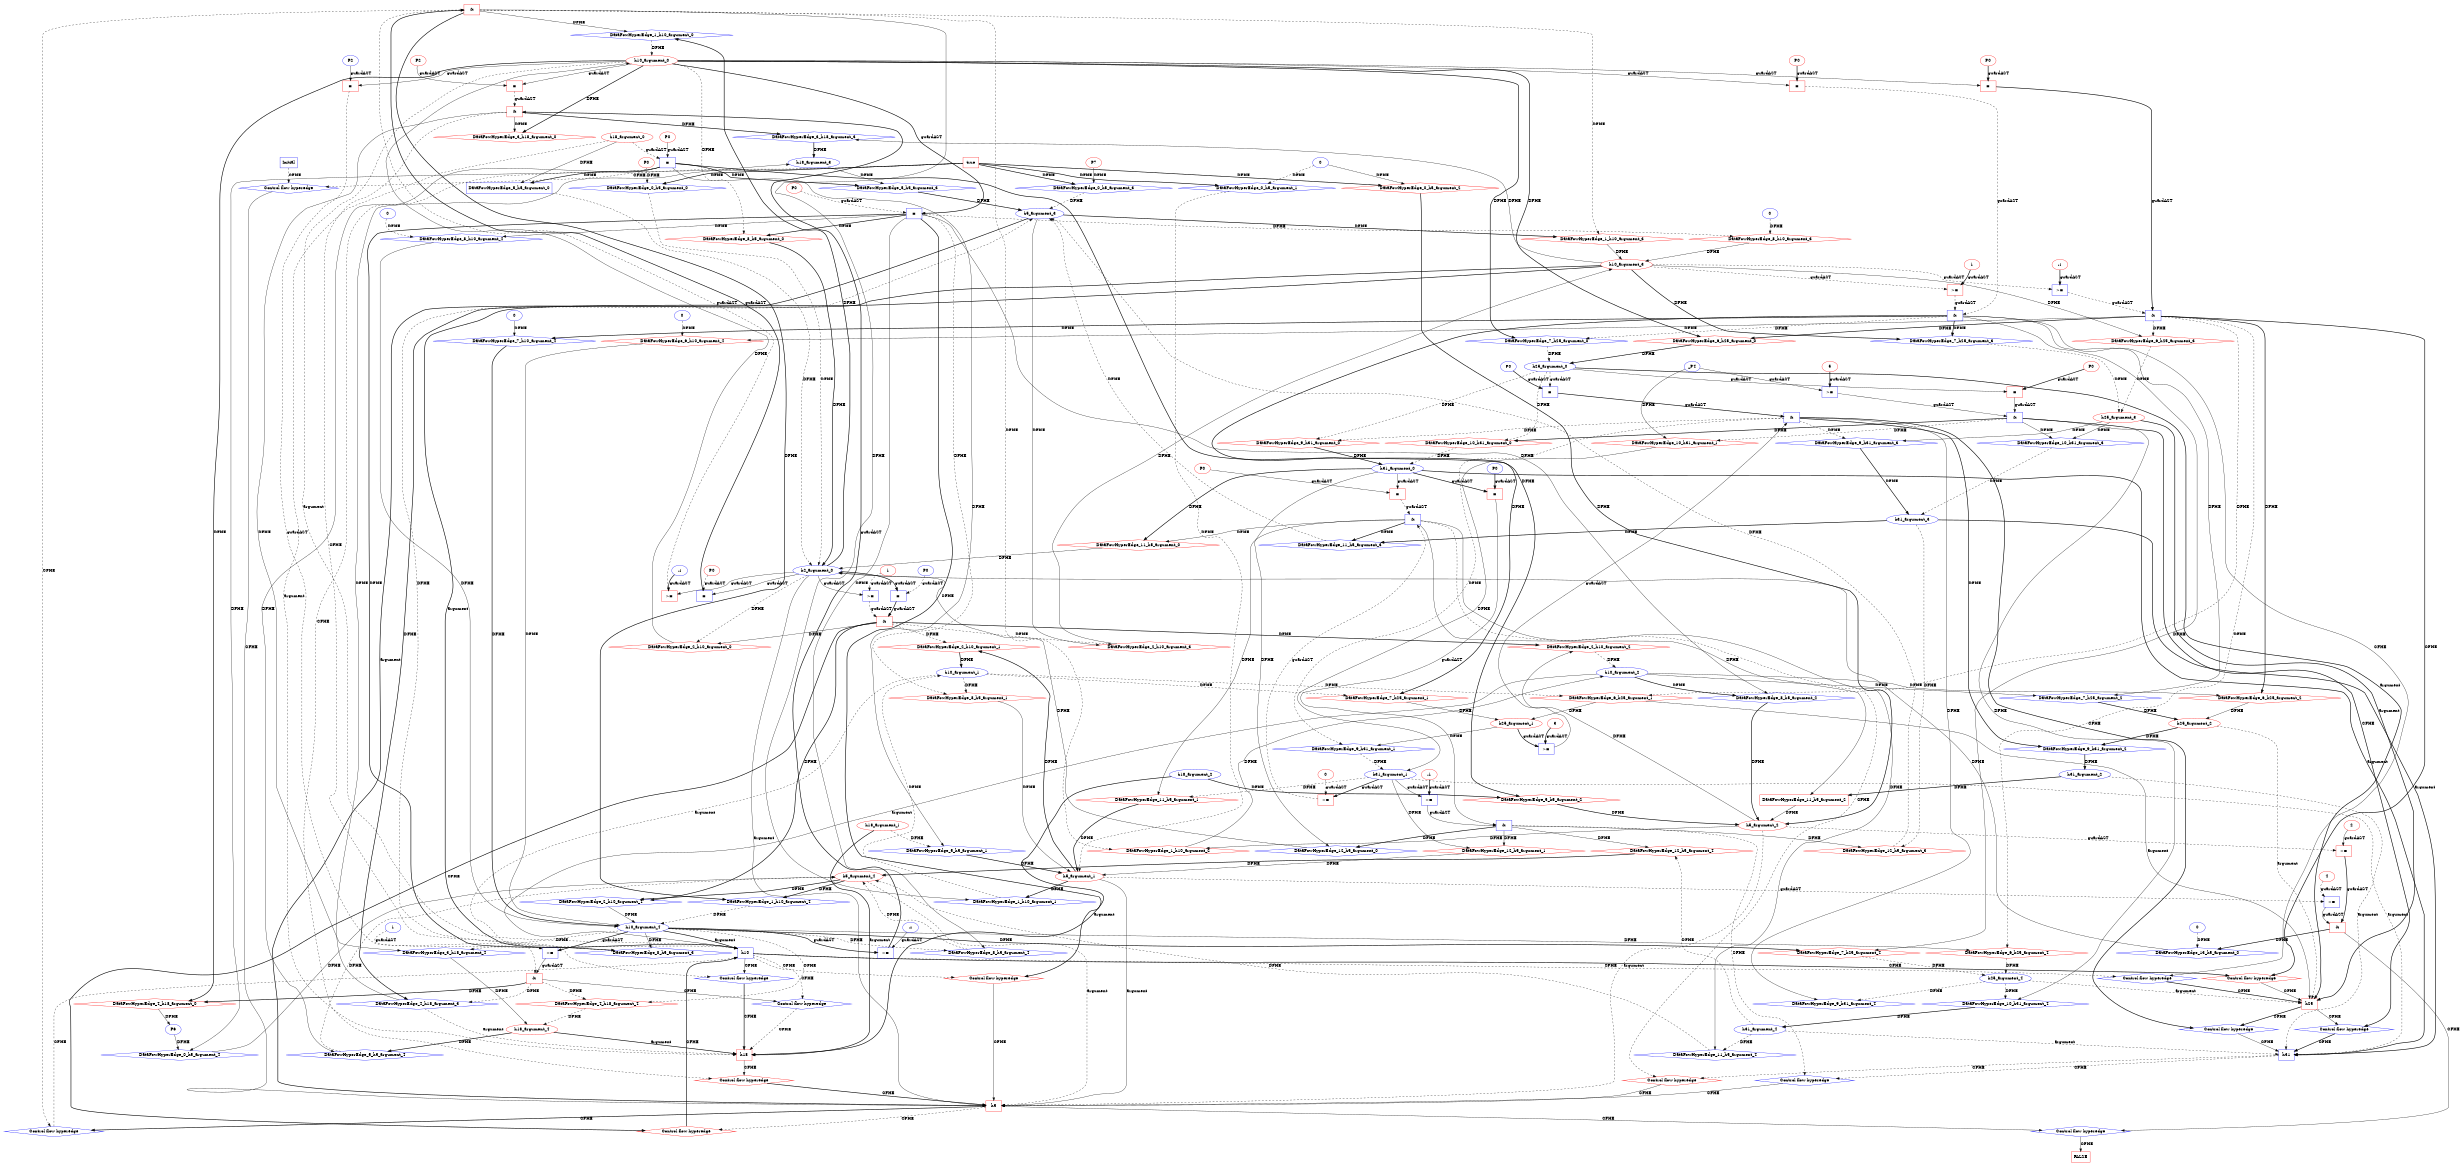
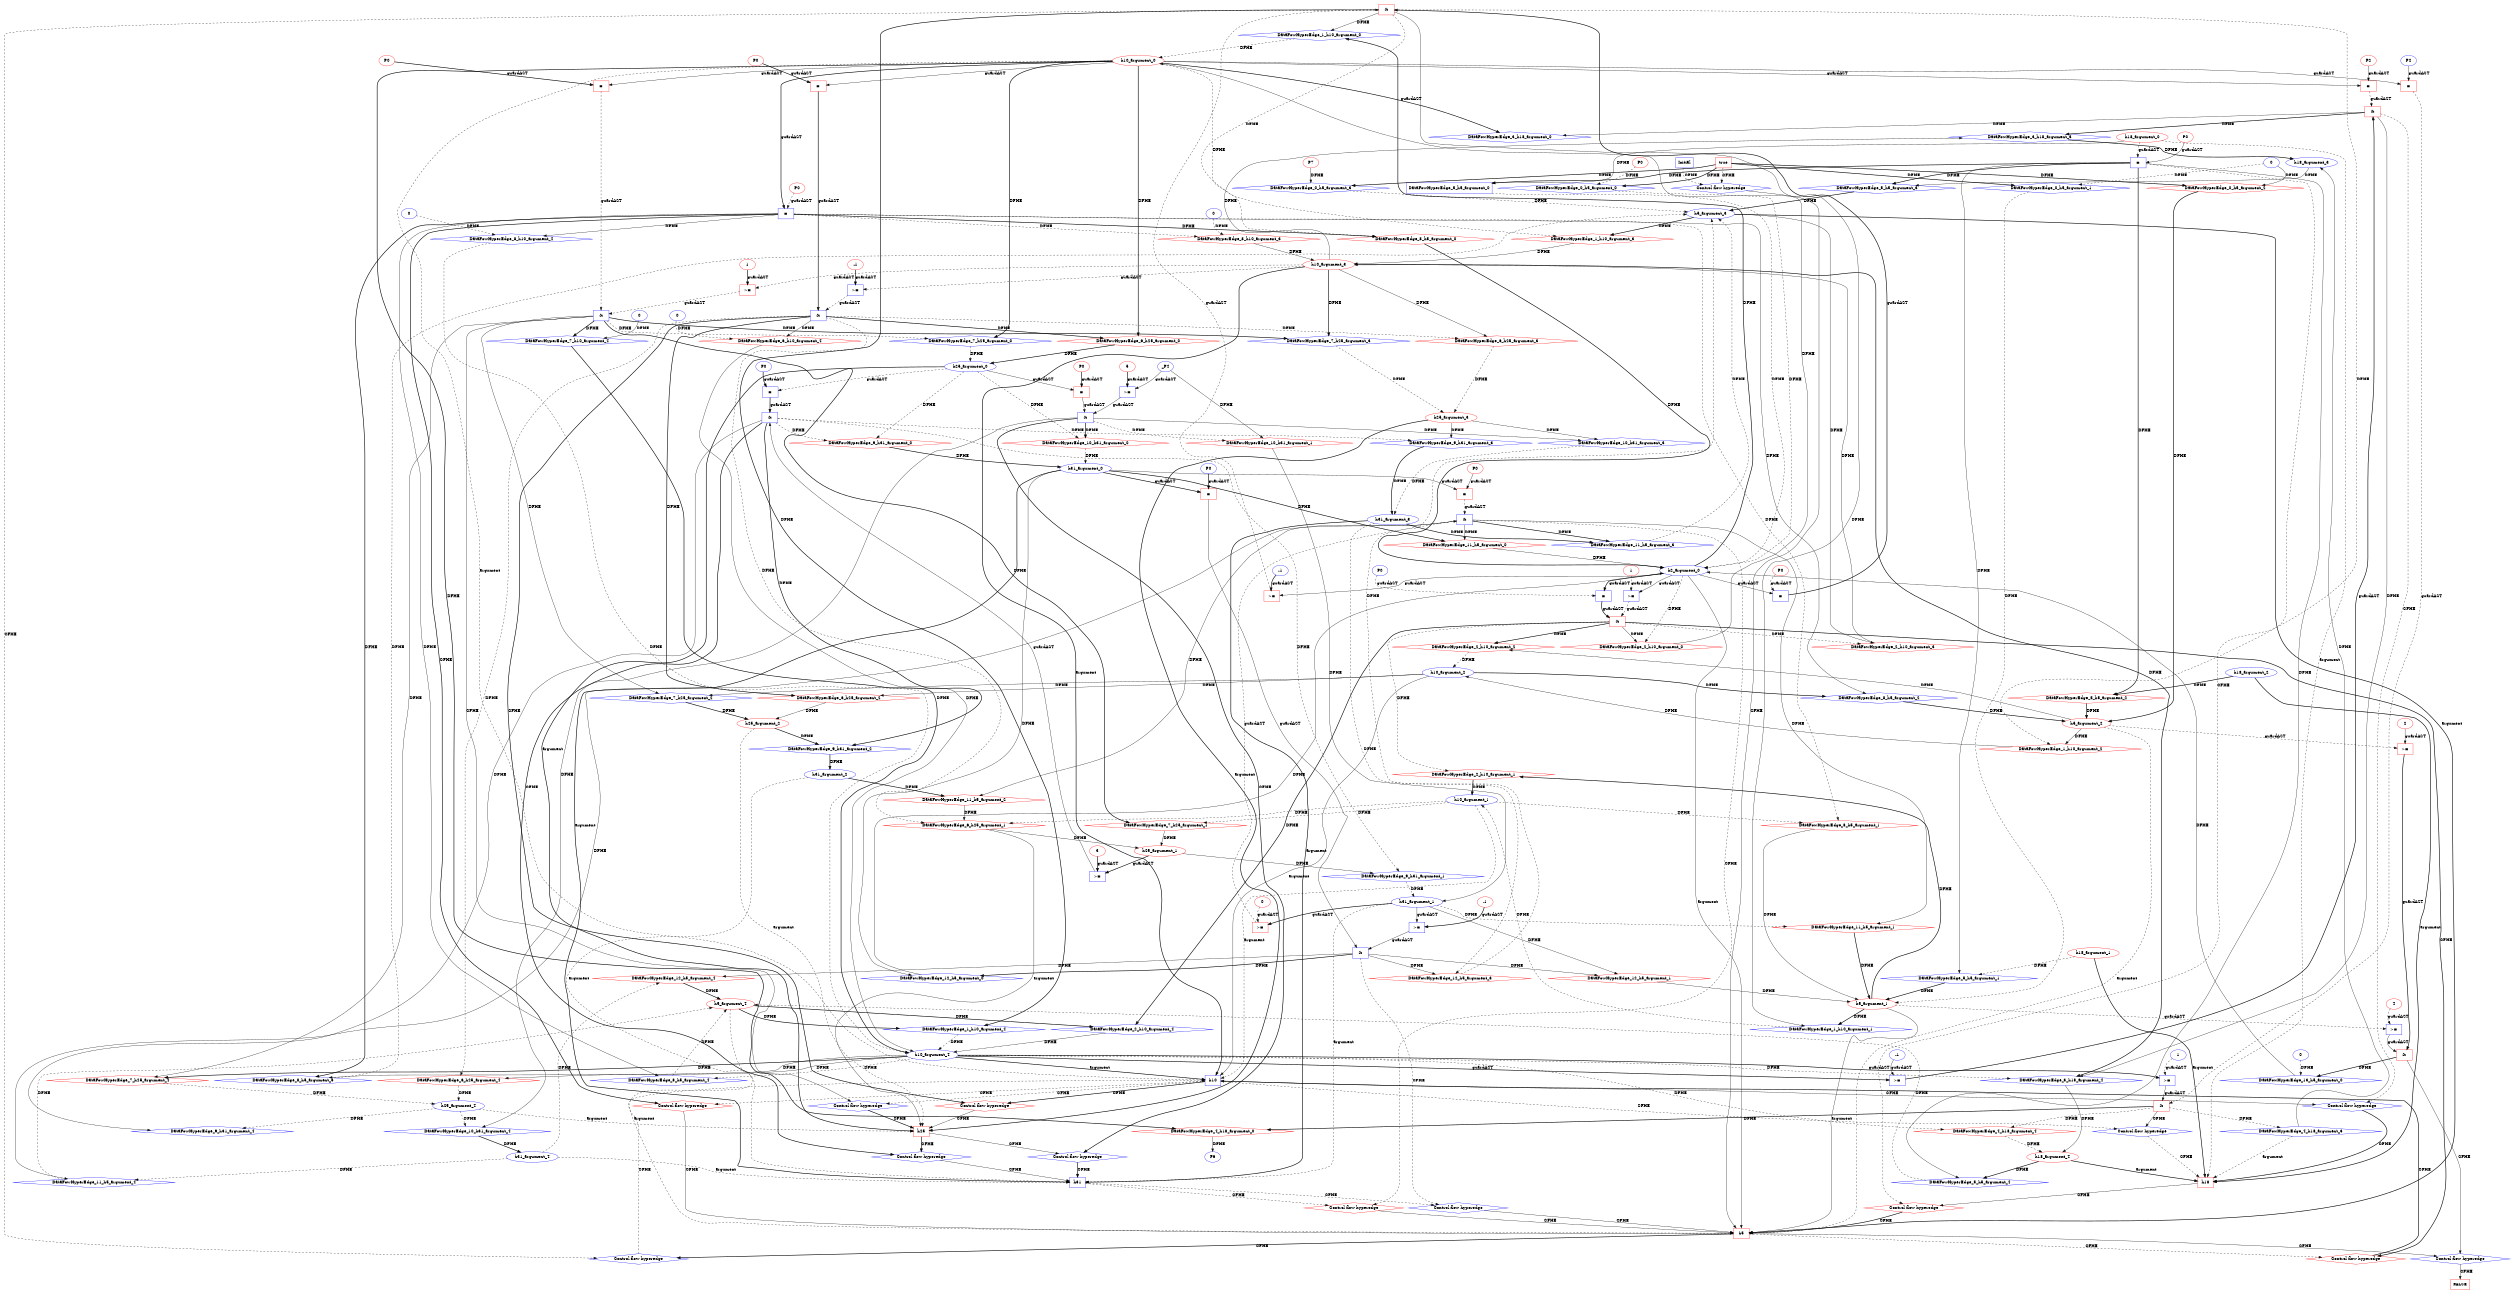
(593, 99) -> (1411, 99)
(515, 137) -> (1510, 137)
(899, 297) -> (1876, 535)
(467, 604) -> (744, 690)
(1804, 800) -> (964, 800)
(1784, 812) -> (964, 811)
(180, 1055) -> none
